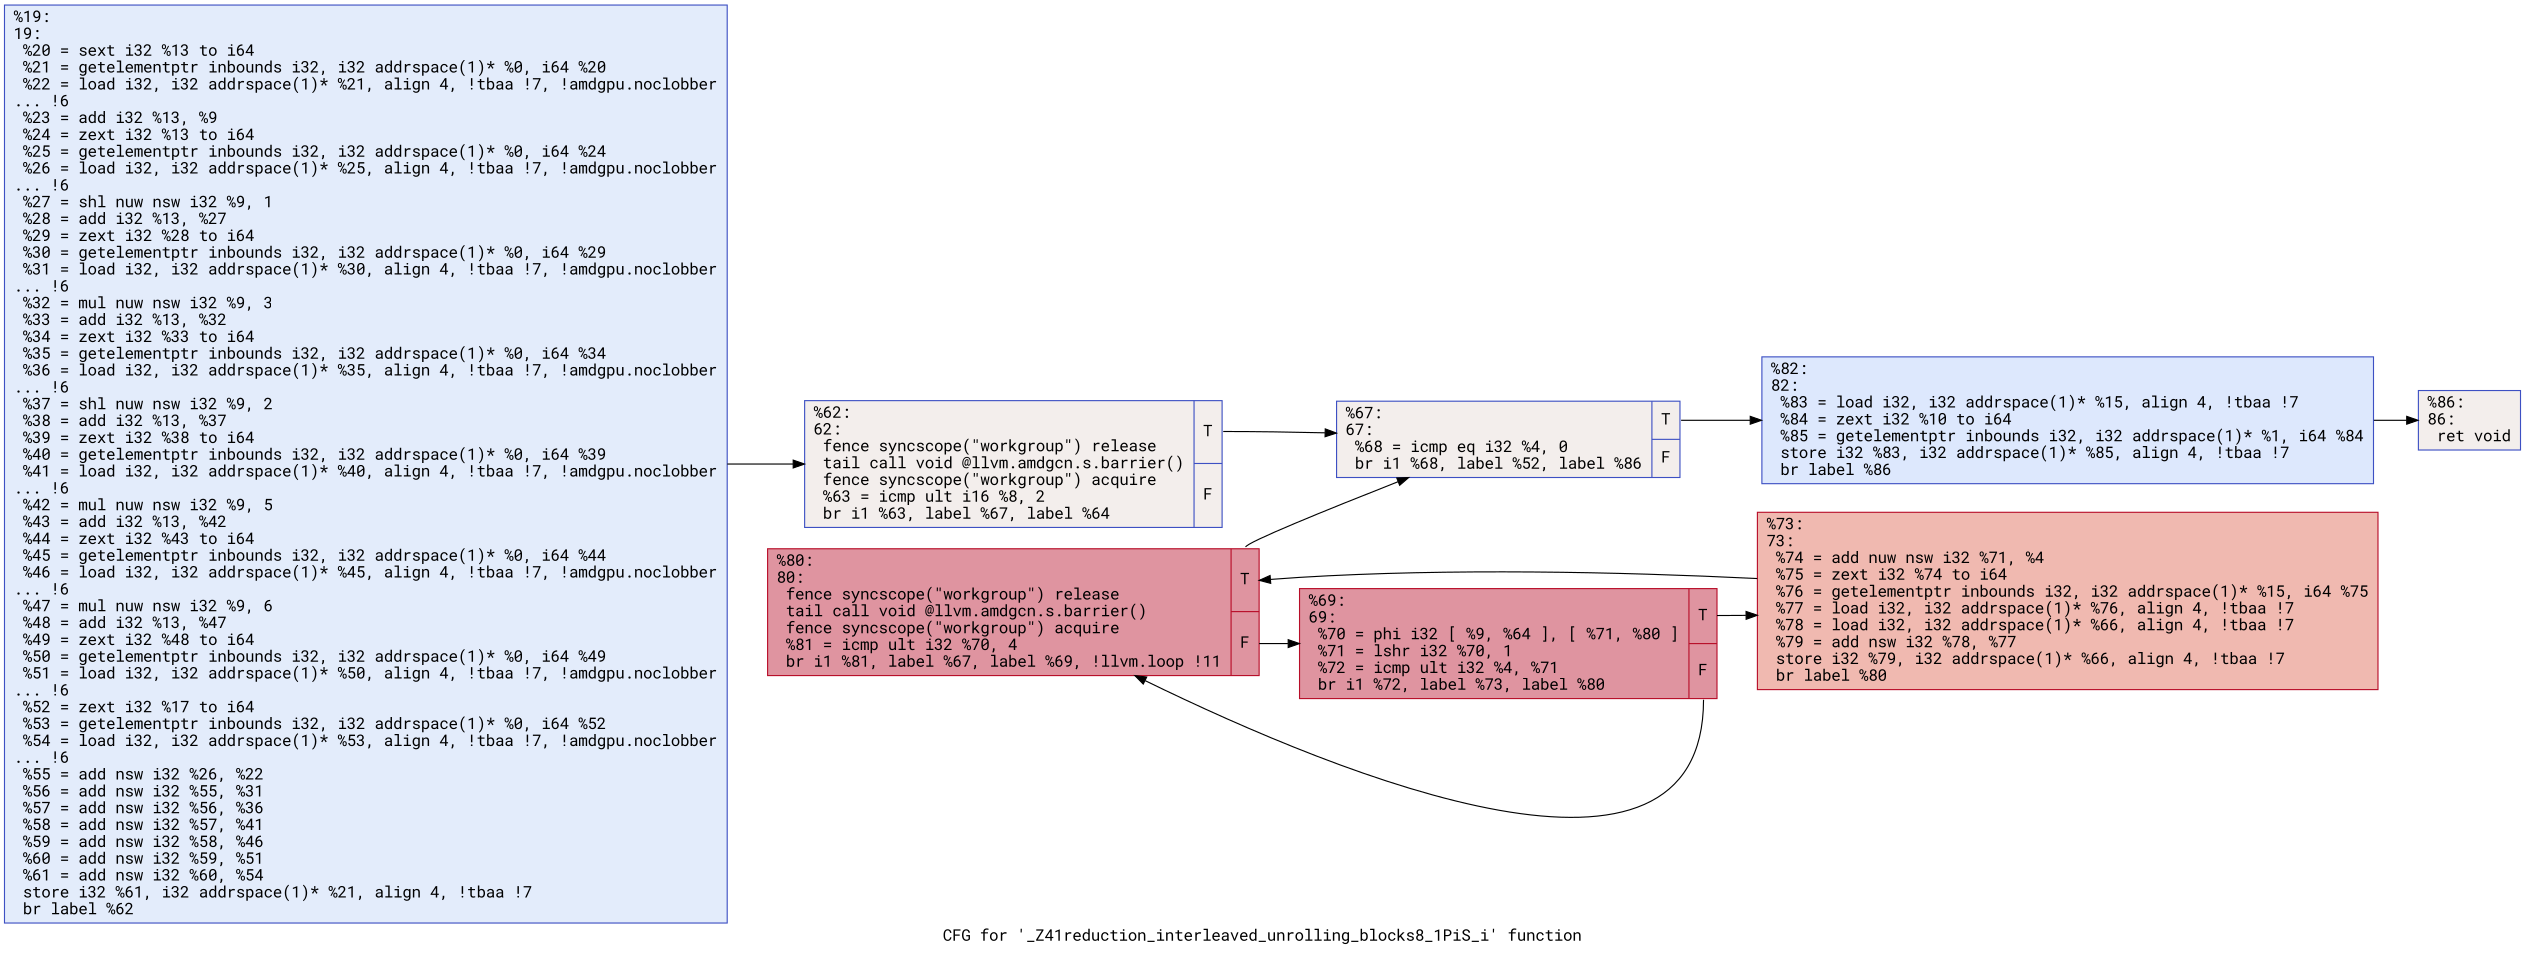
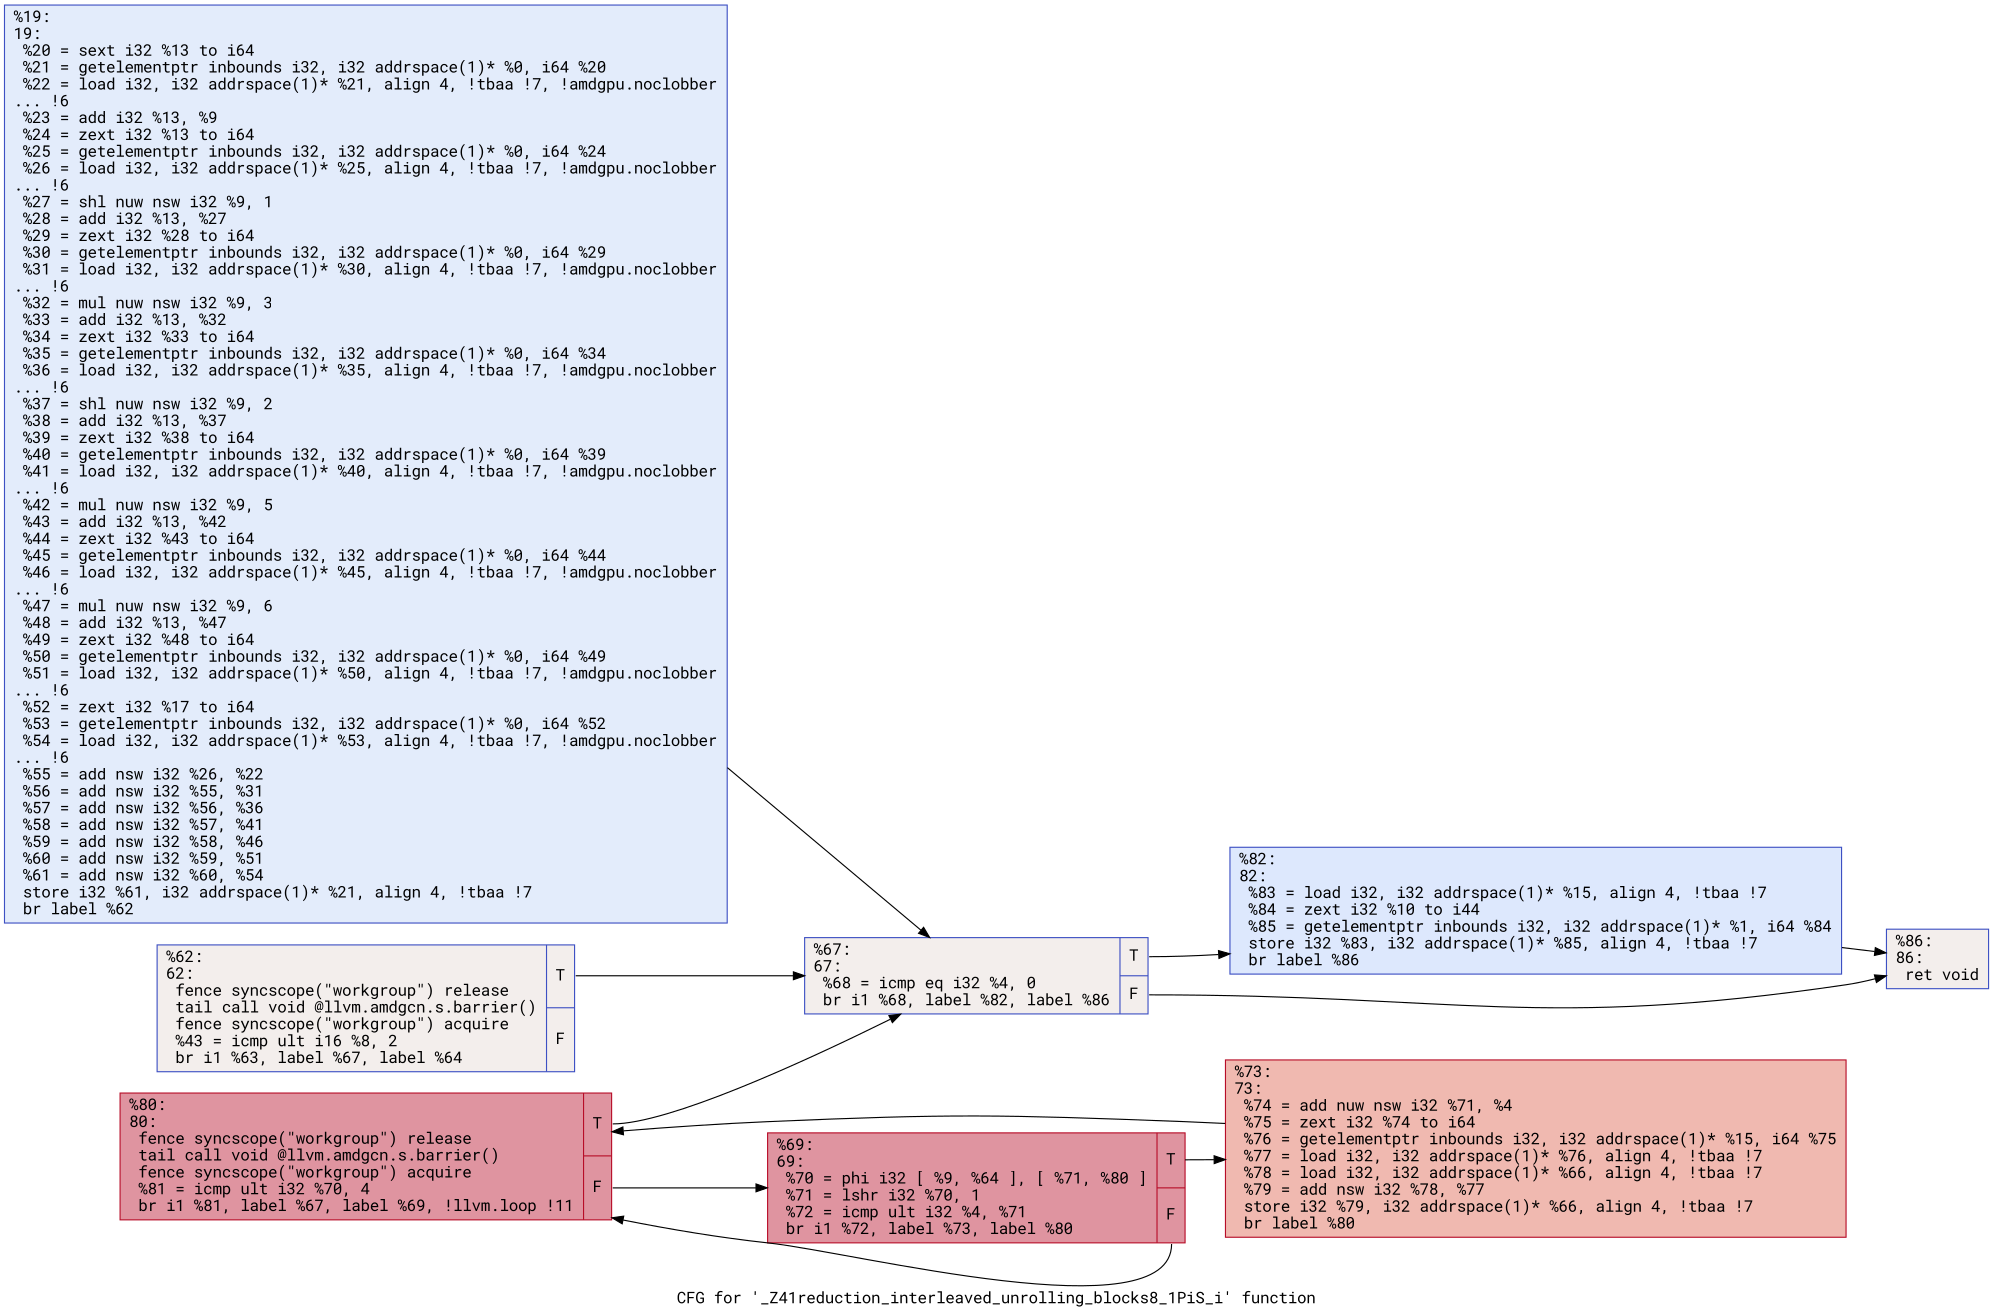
(1892, 420) -> (1360, 910)
(760, 464) -> (824, 849)
(1494, 464) -> (962, 1000)
(930, 497) -> (282, 1041)
none -> (1513, 1007)
